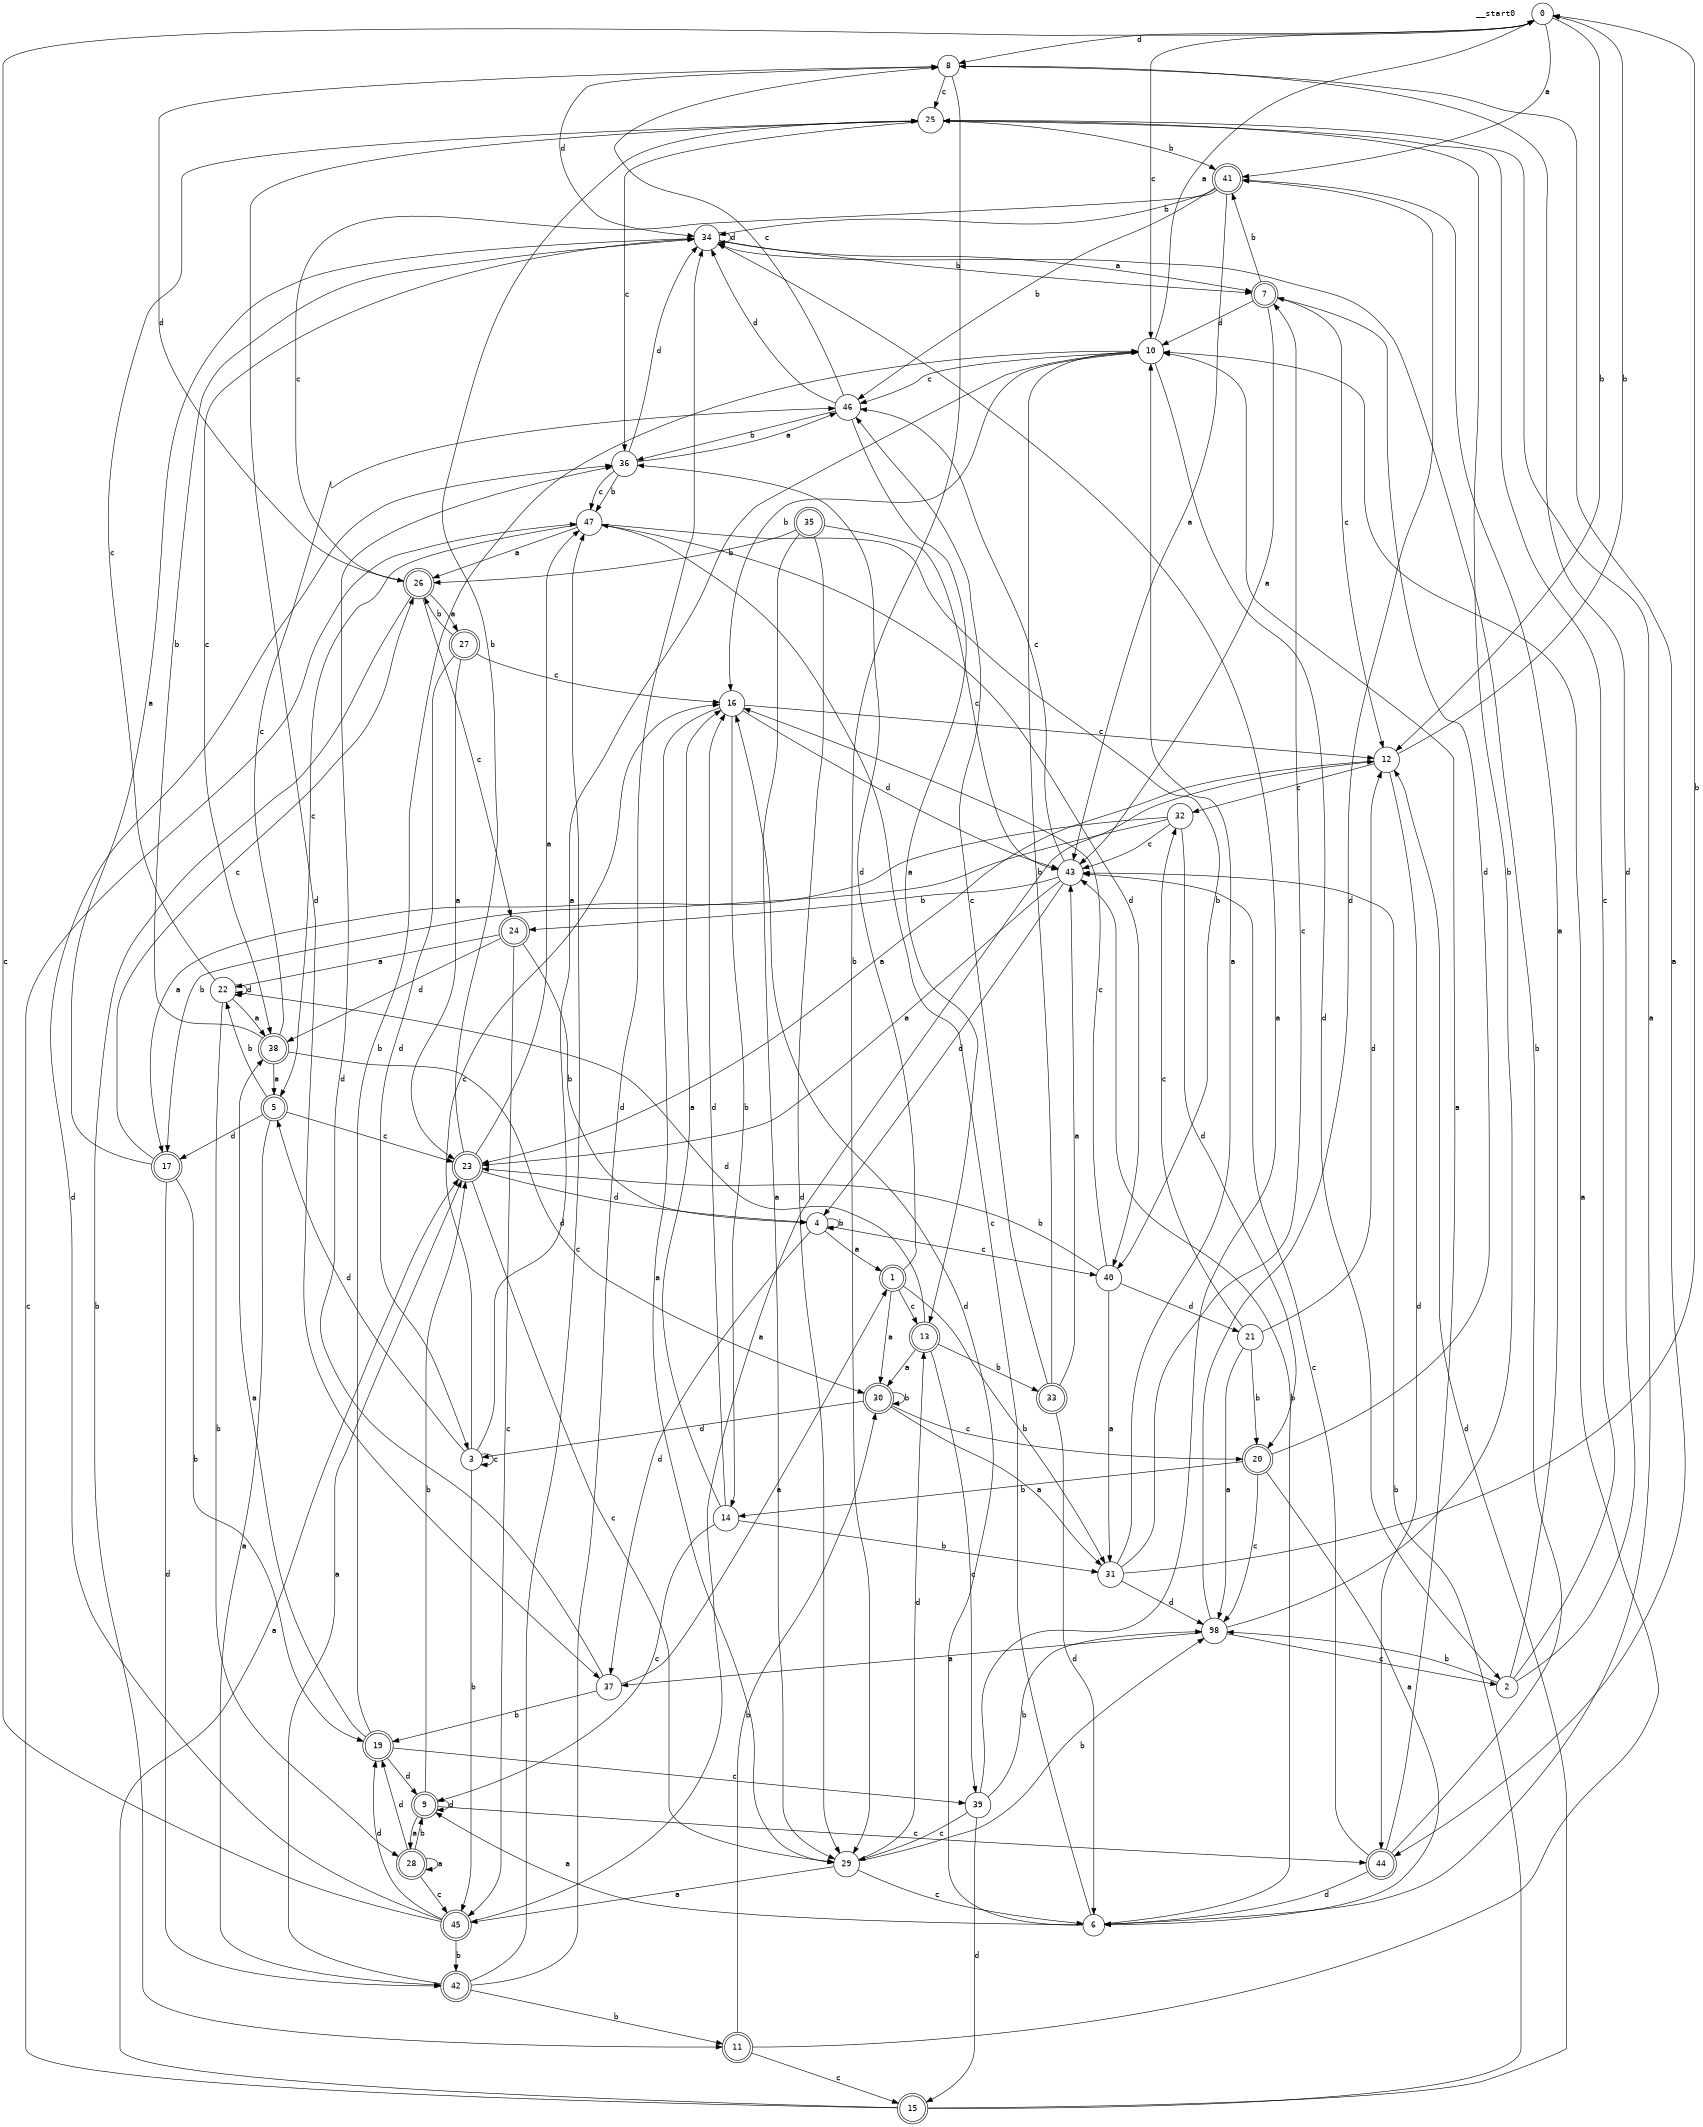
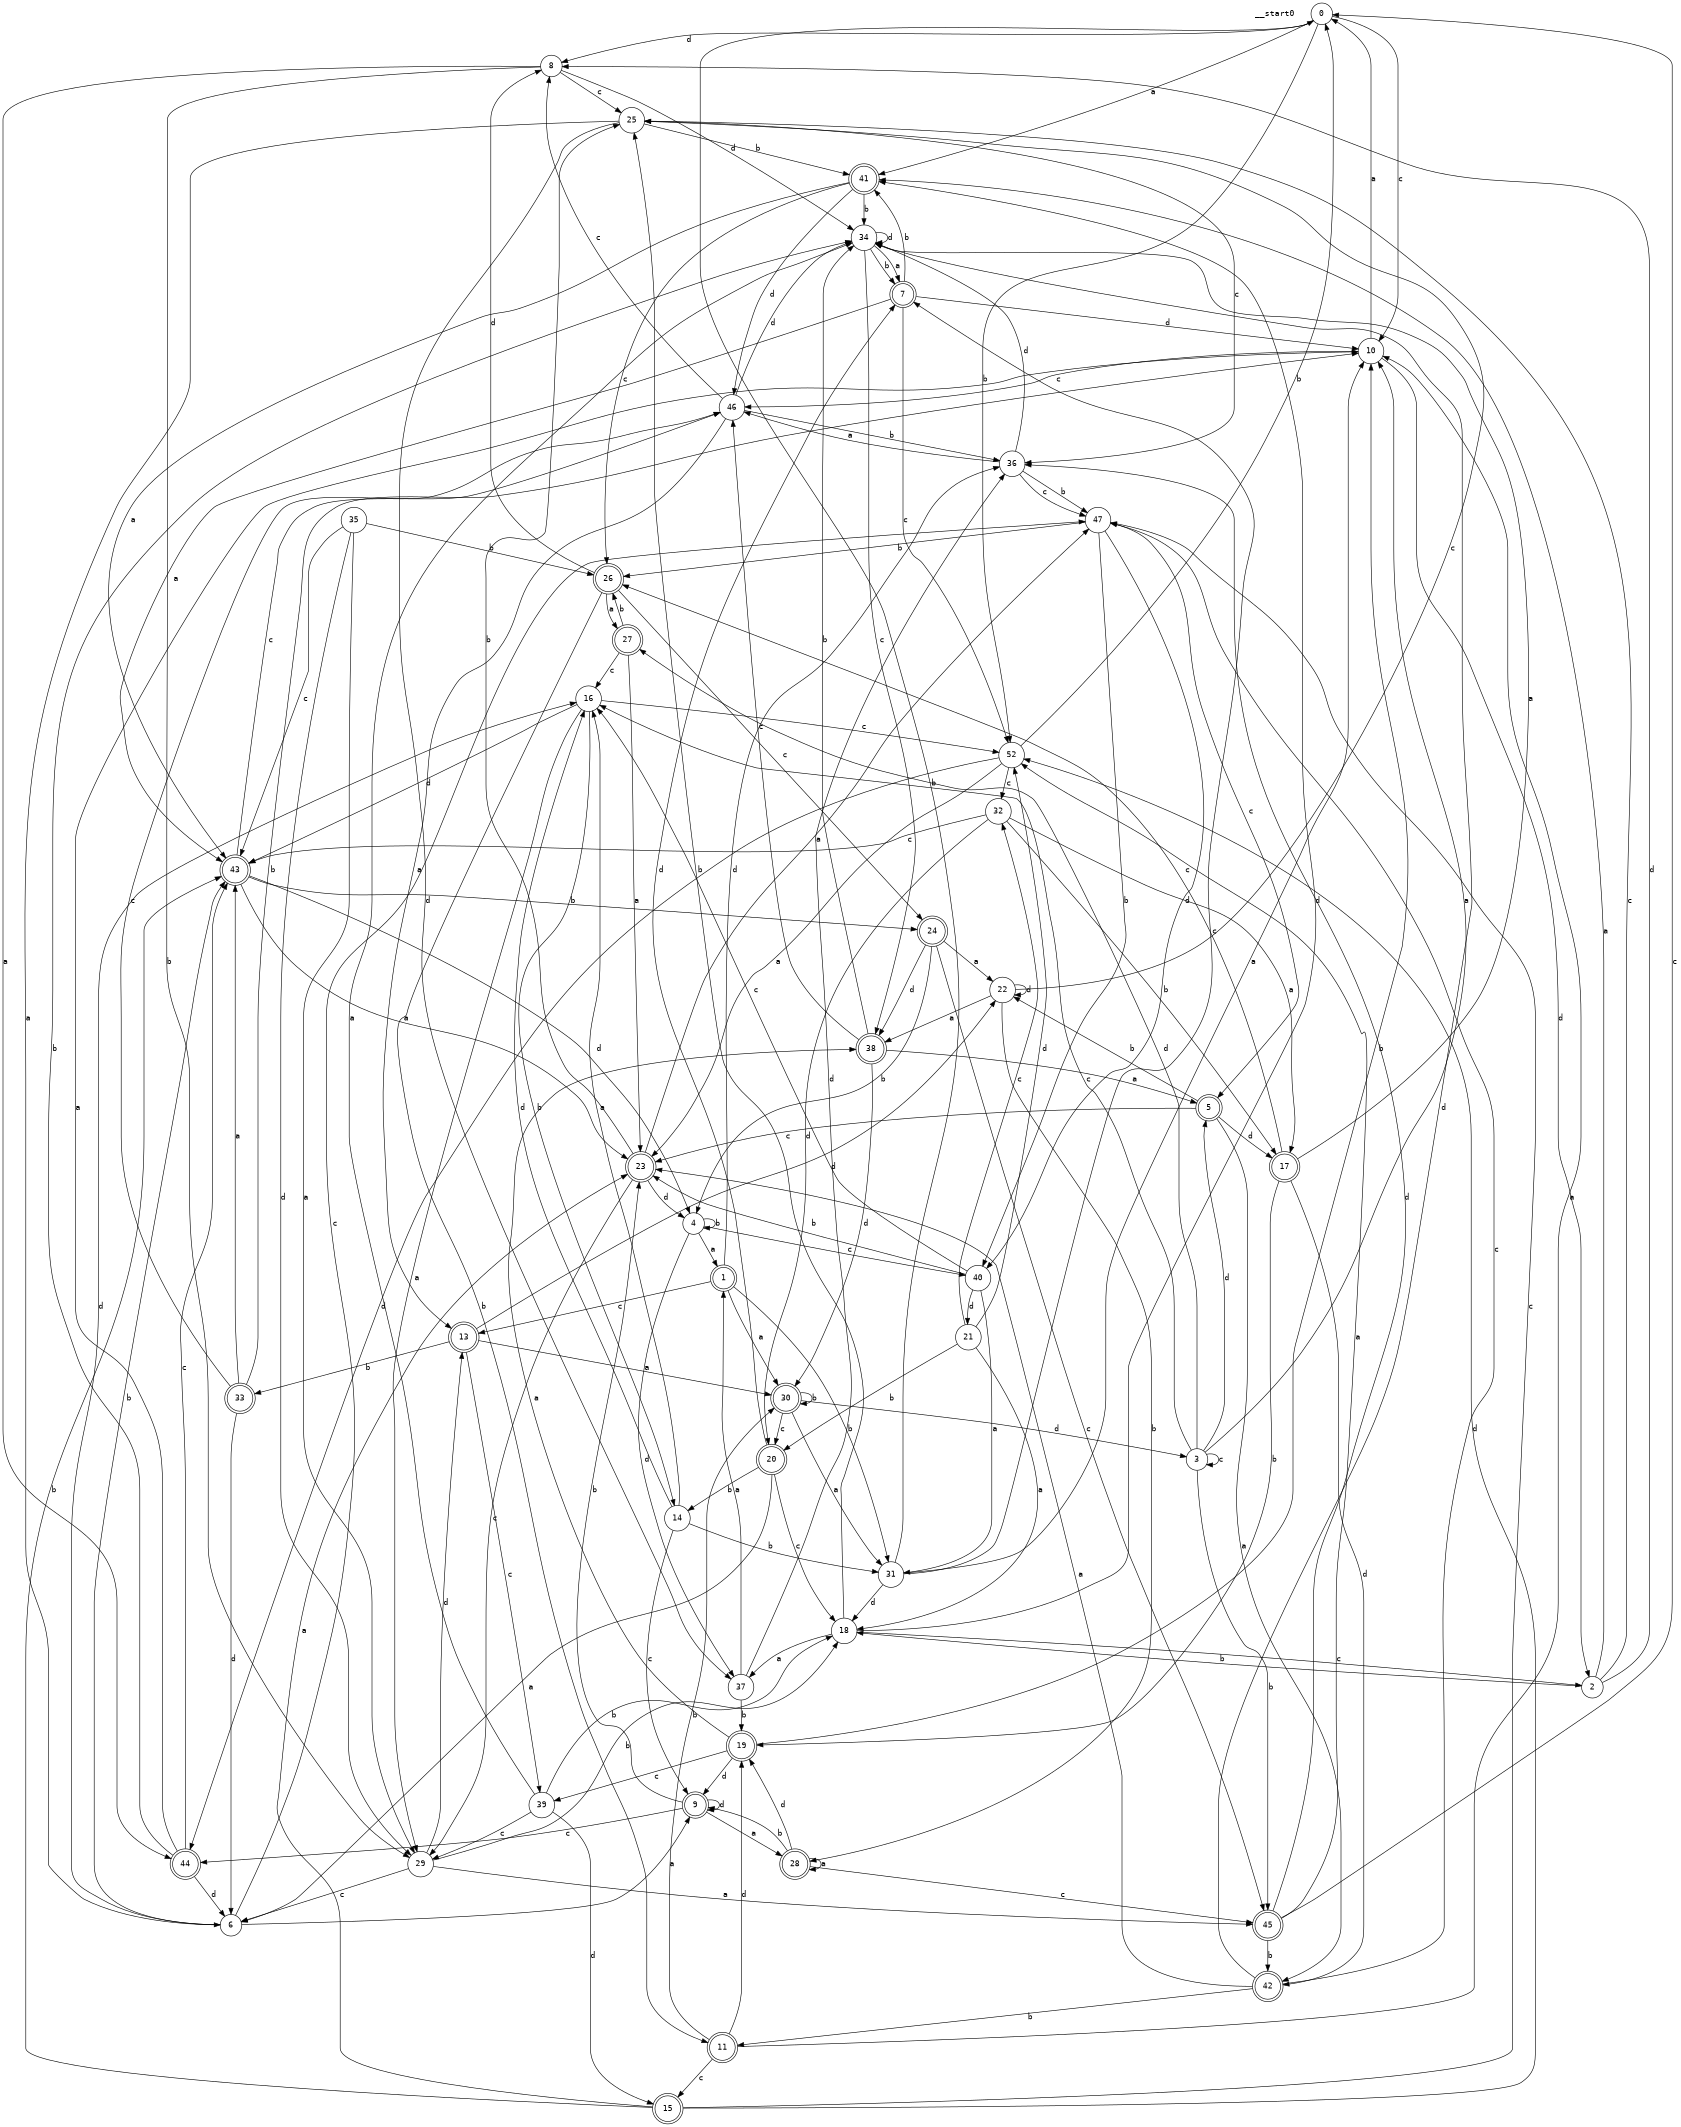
(1038, 294) -> (773, 294)
(900, 502) -> none
(809, 522) -> (354, 520)
(518, 553) -> (900, 548)
(1387, 760) -> (1012, 755)
(1070, 873) -> (235, 870)
(391, 1055) -> (1095, 915)
(1214, 1631) -> (844, 1631)
(381, 1857) -> (742, 1908)
